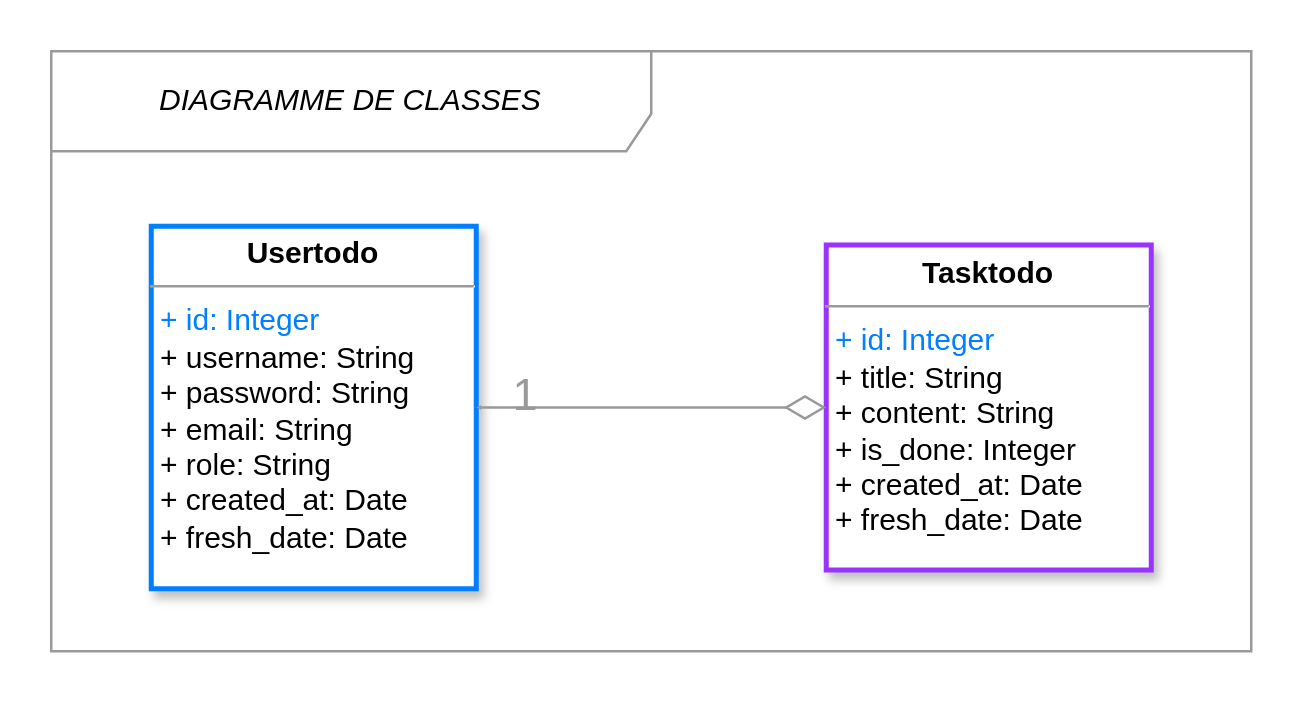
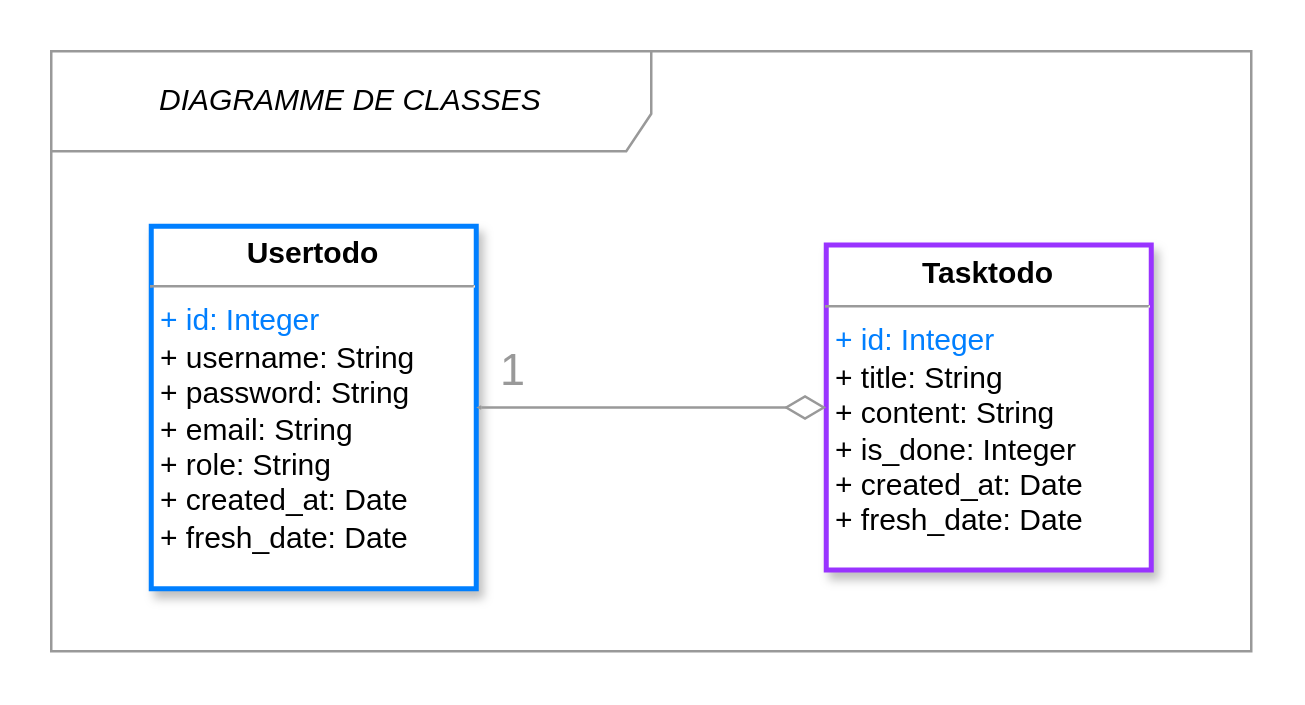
(524, 389) -> (511, 364)
